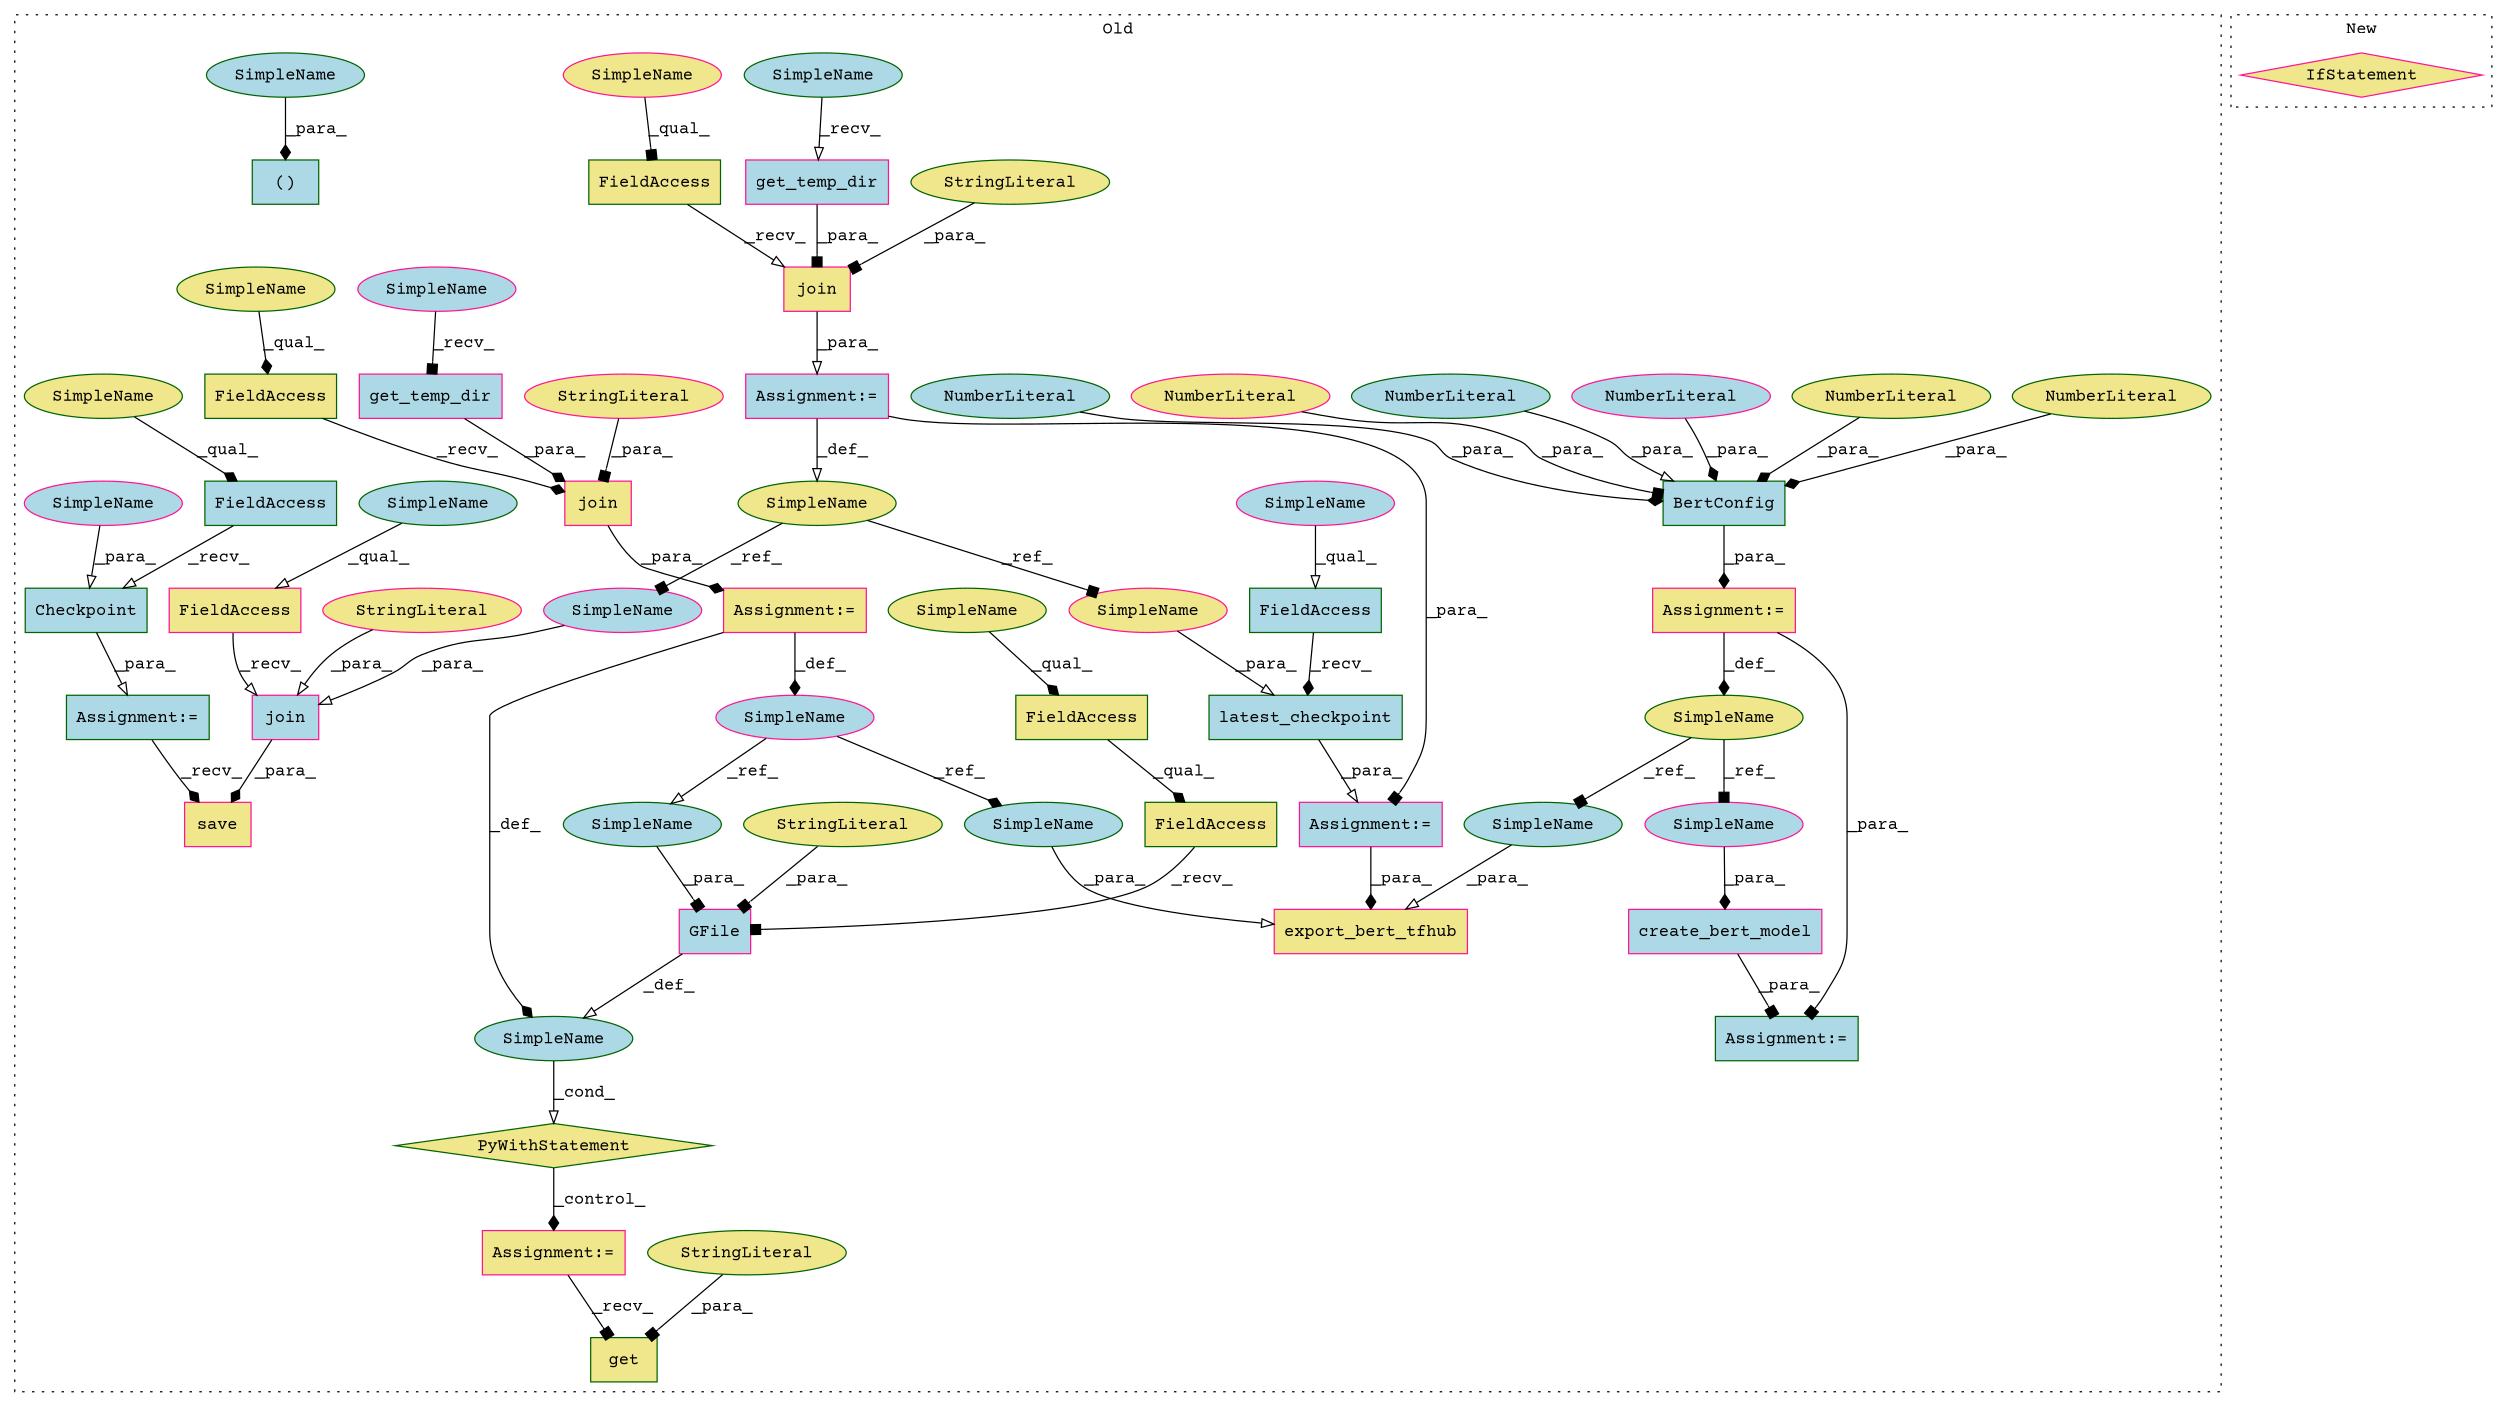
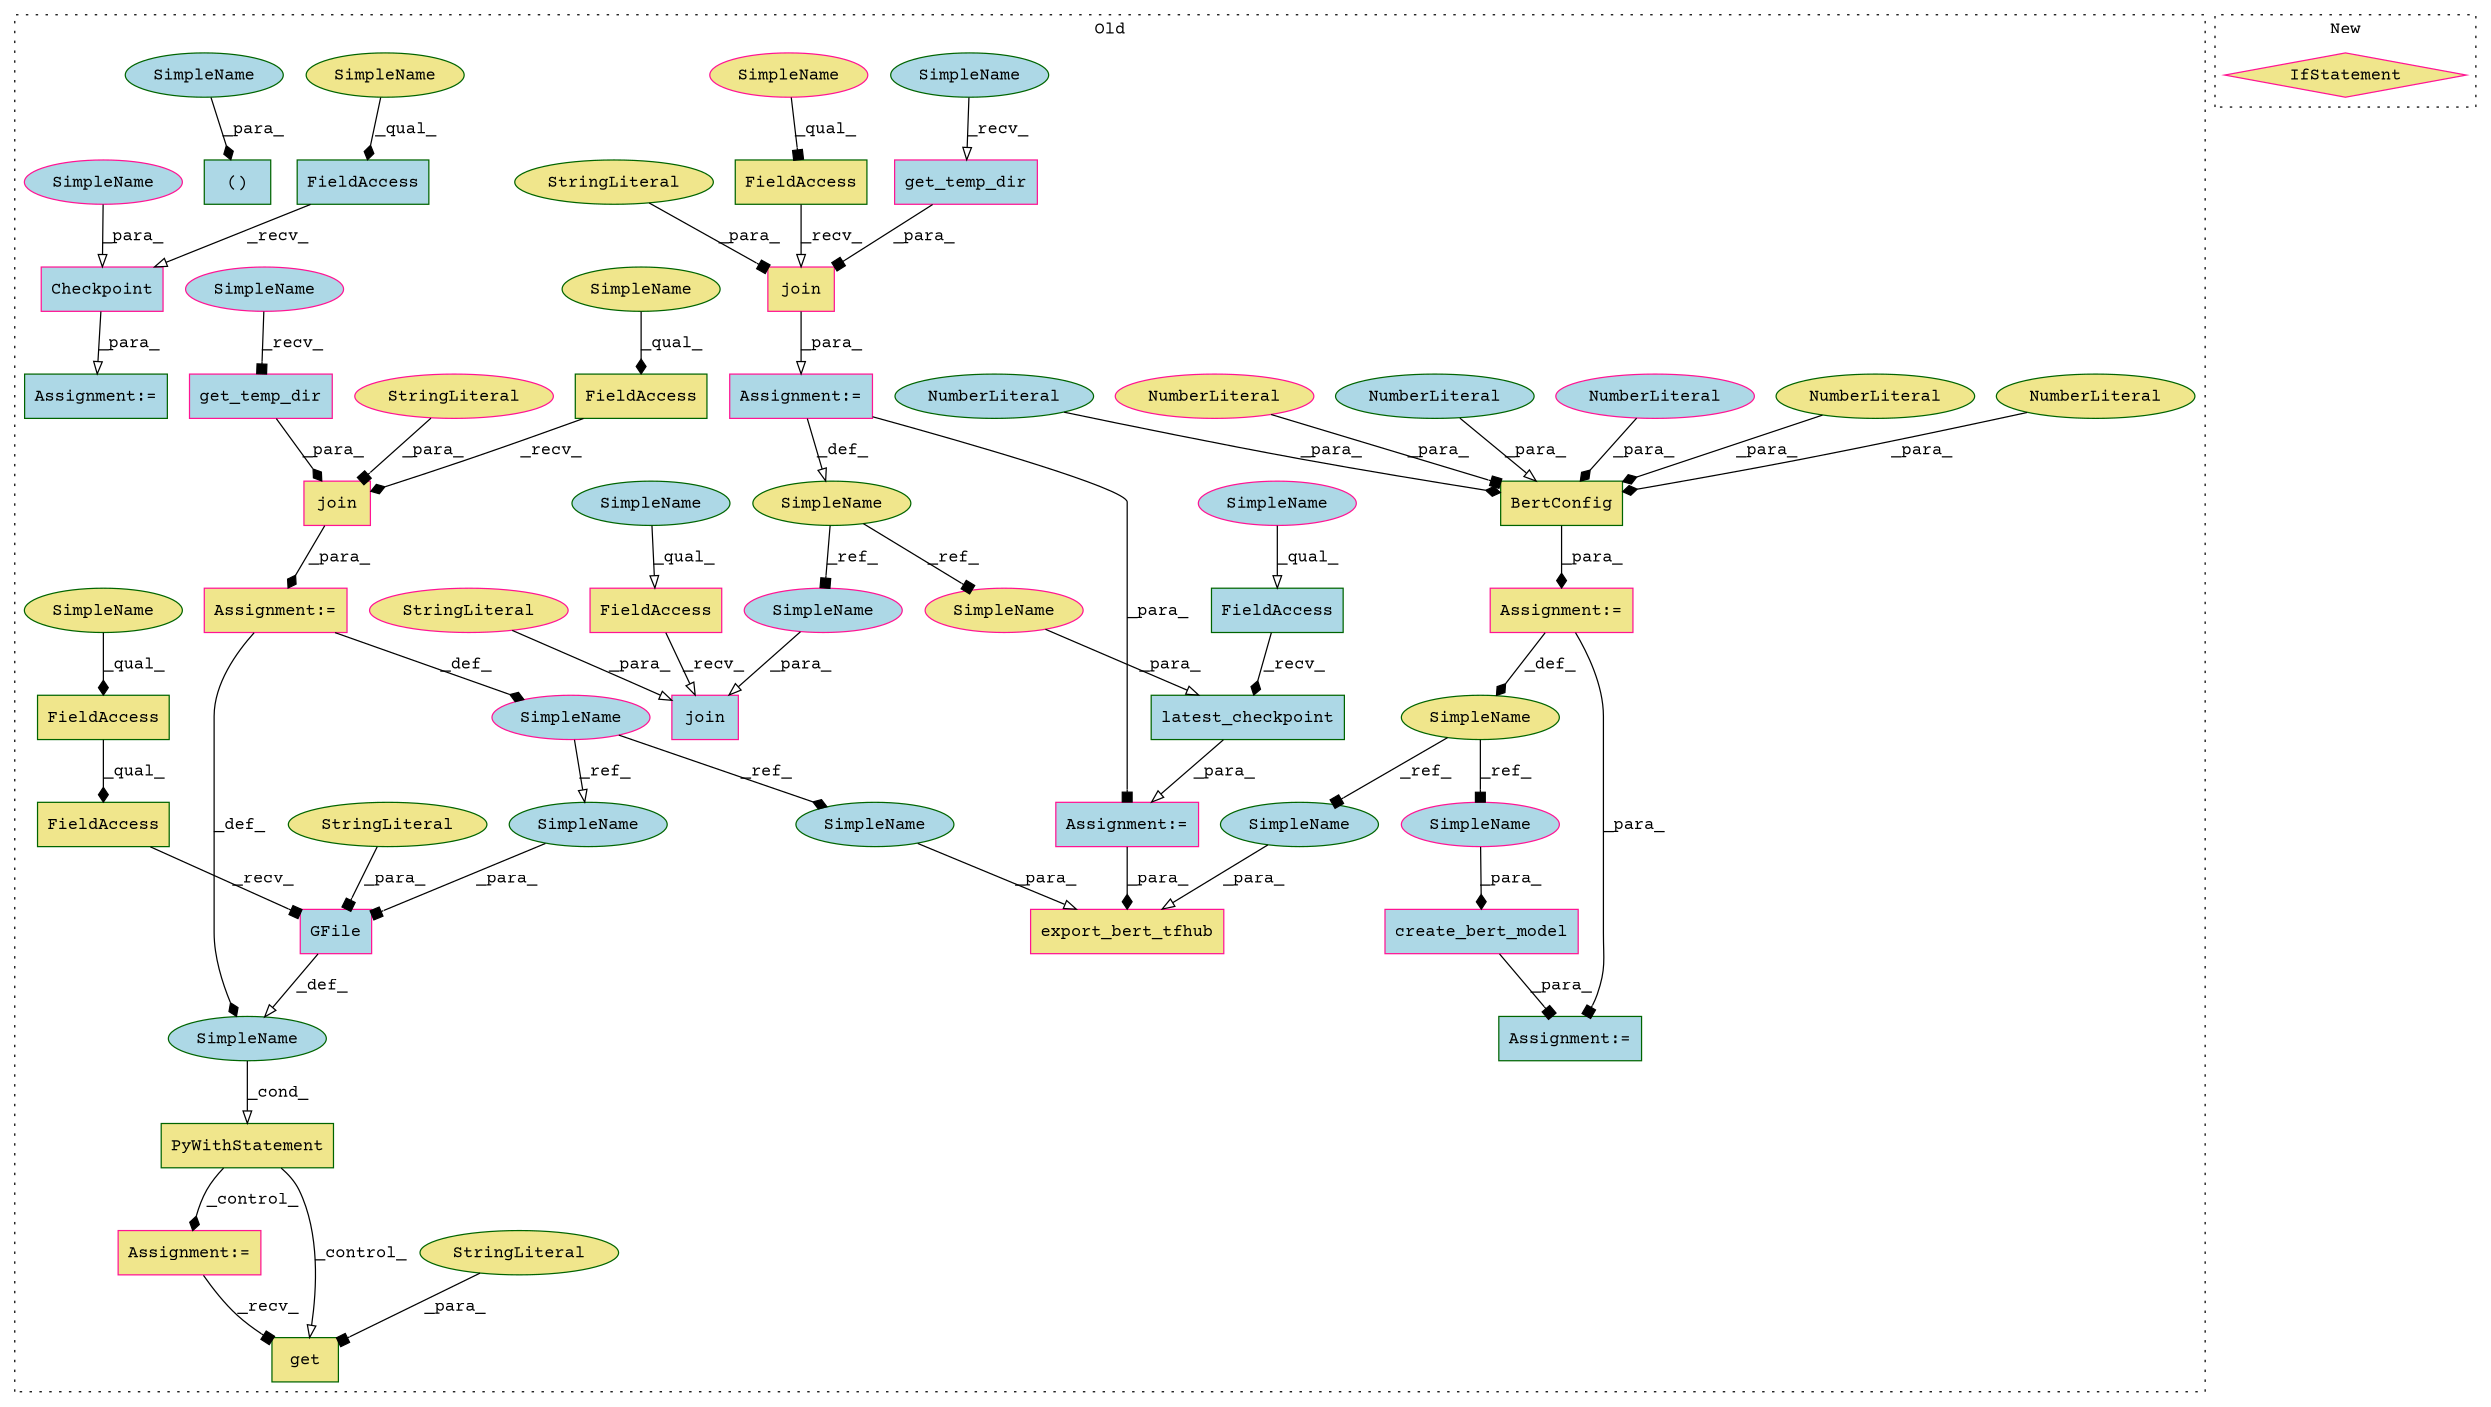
(1724, 503) -> (1562, 503)
(86, 610) -> (102, 289)
(218, 824) -> none
(554, 1146) -> (247, 1146)
none -> (314, 1242)
